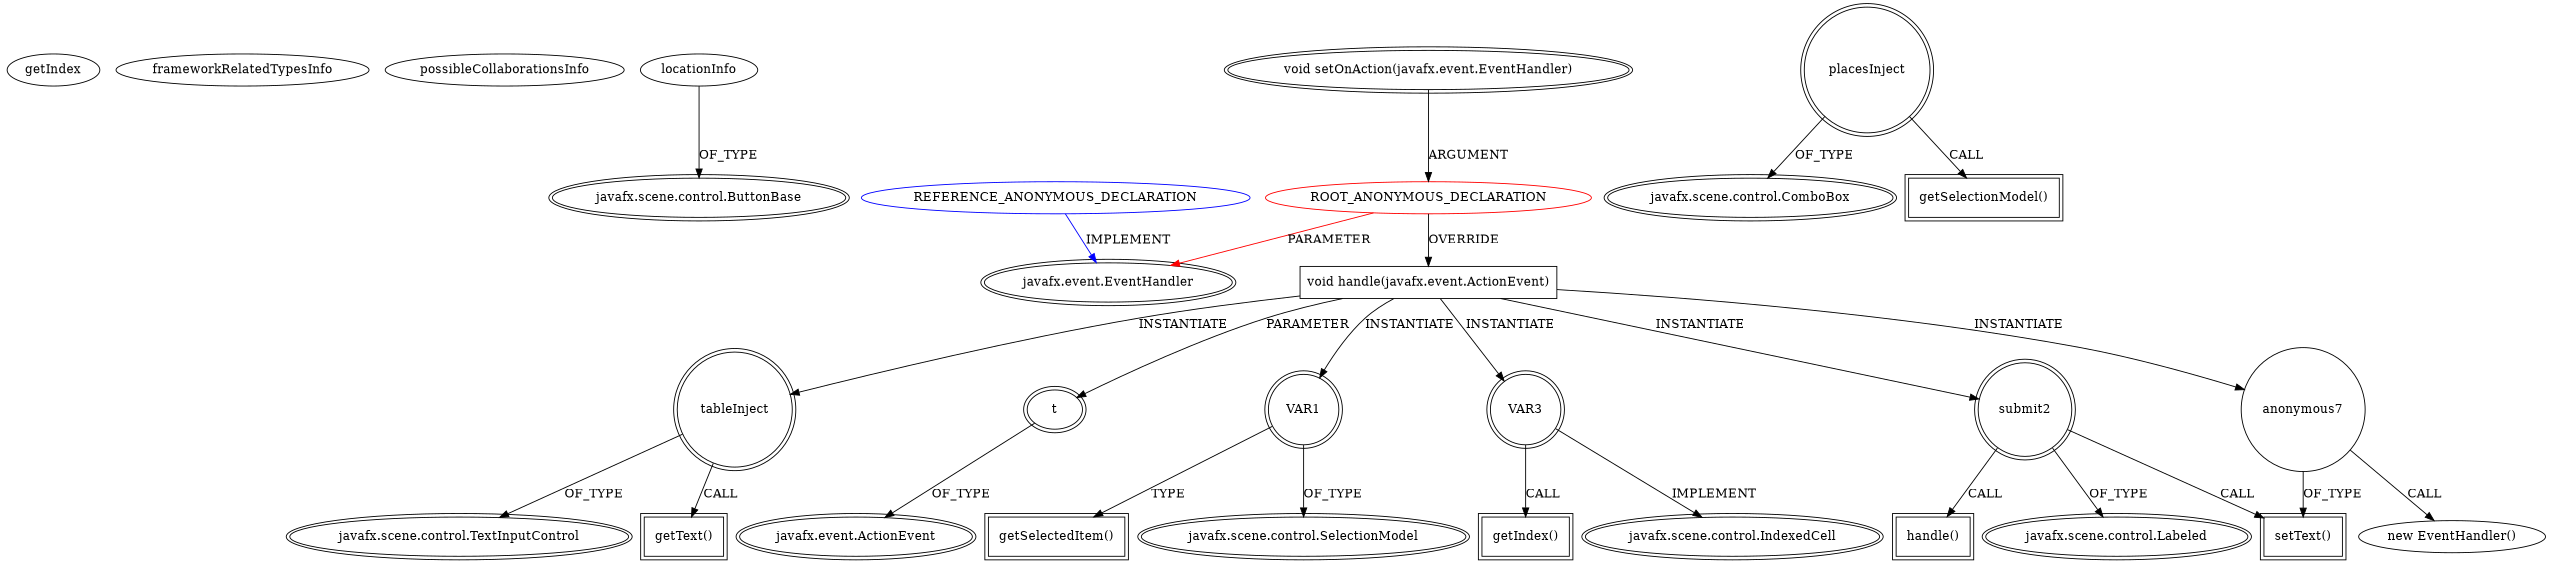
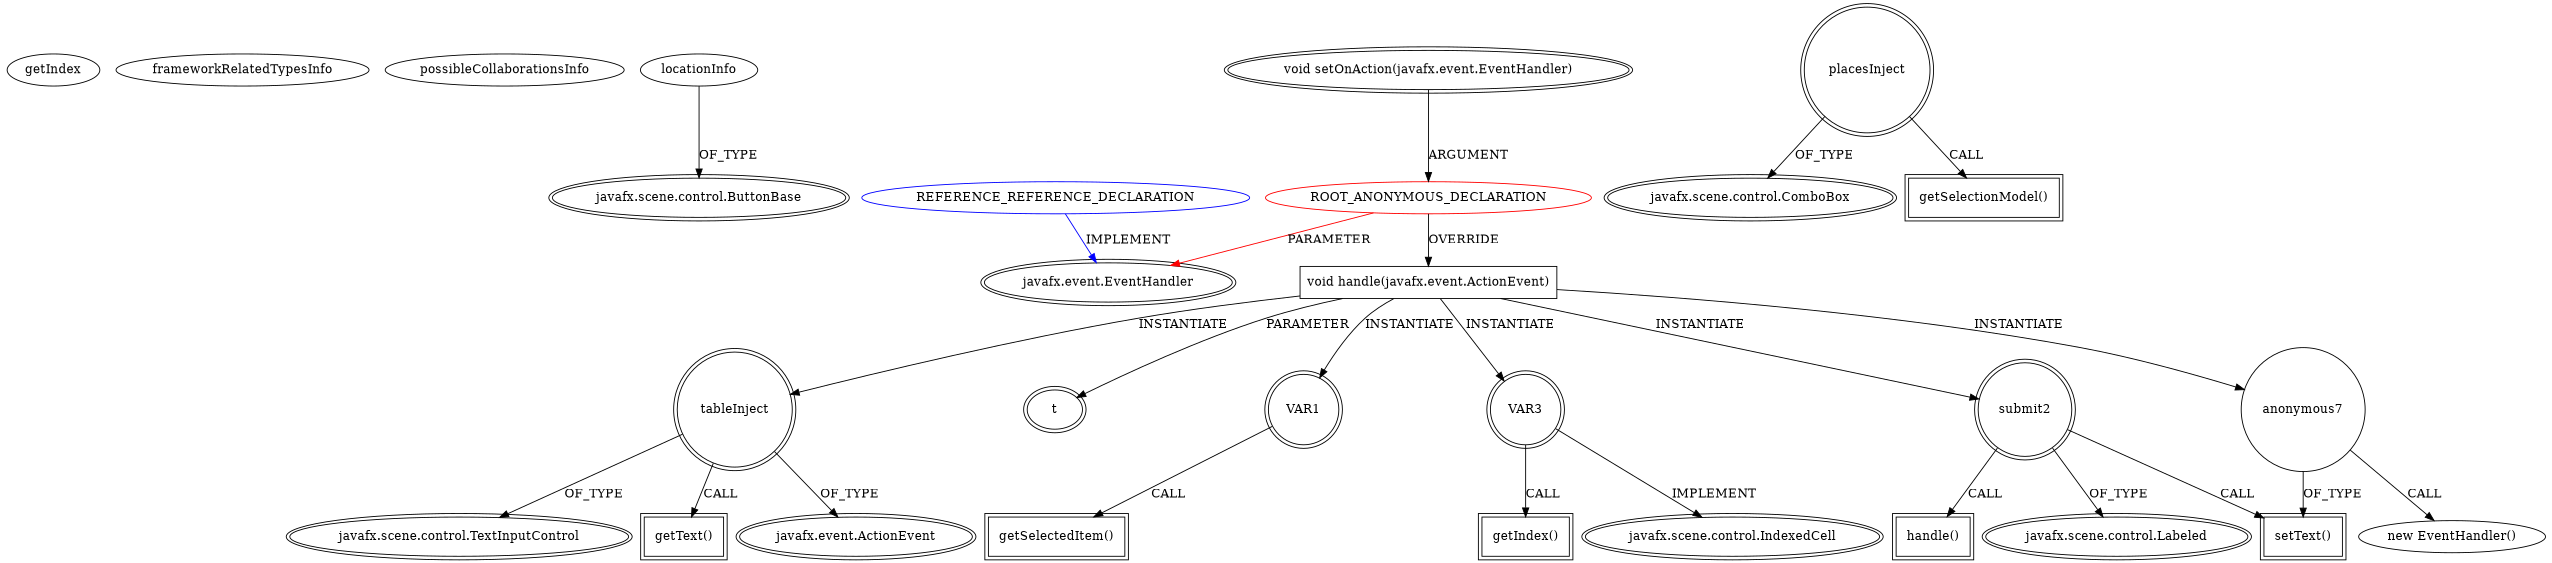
(1056, 198) -> (1056, 198)
(964, 468) -> (803, 481)
(1169, 494) -> (1169, 494)
(1304, 537) -> none
